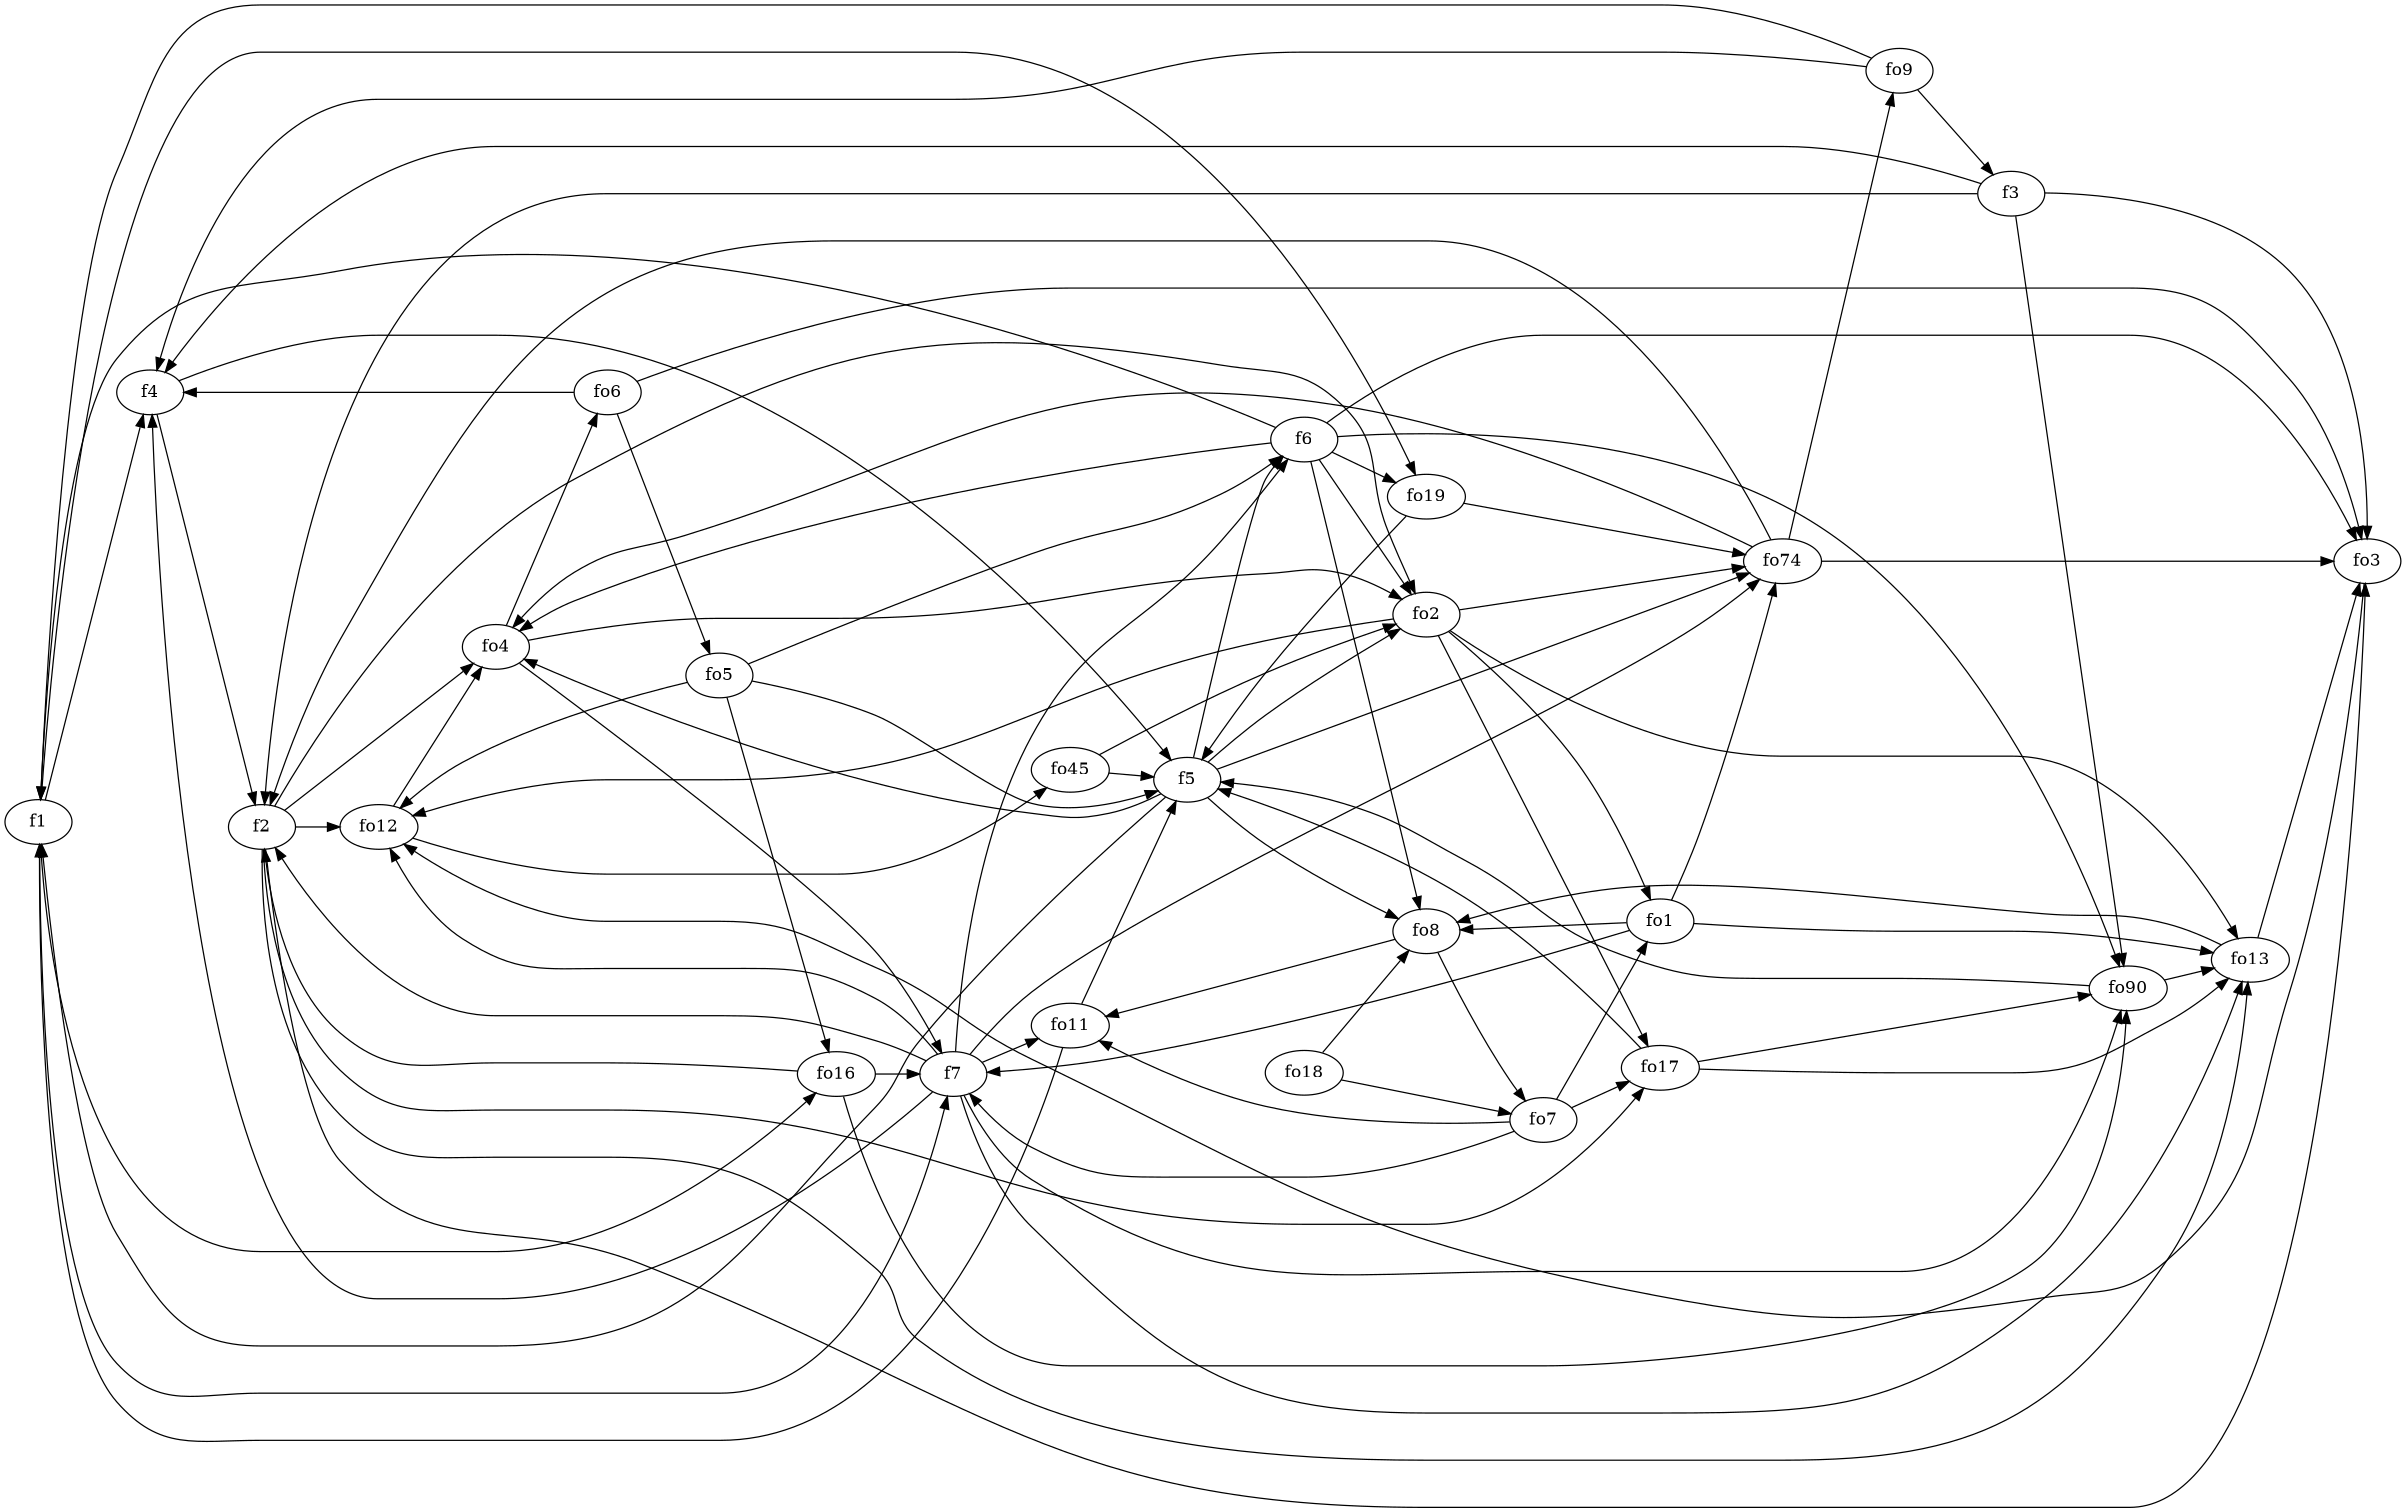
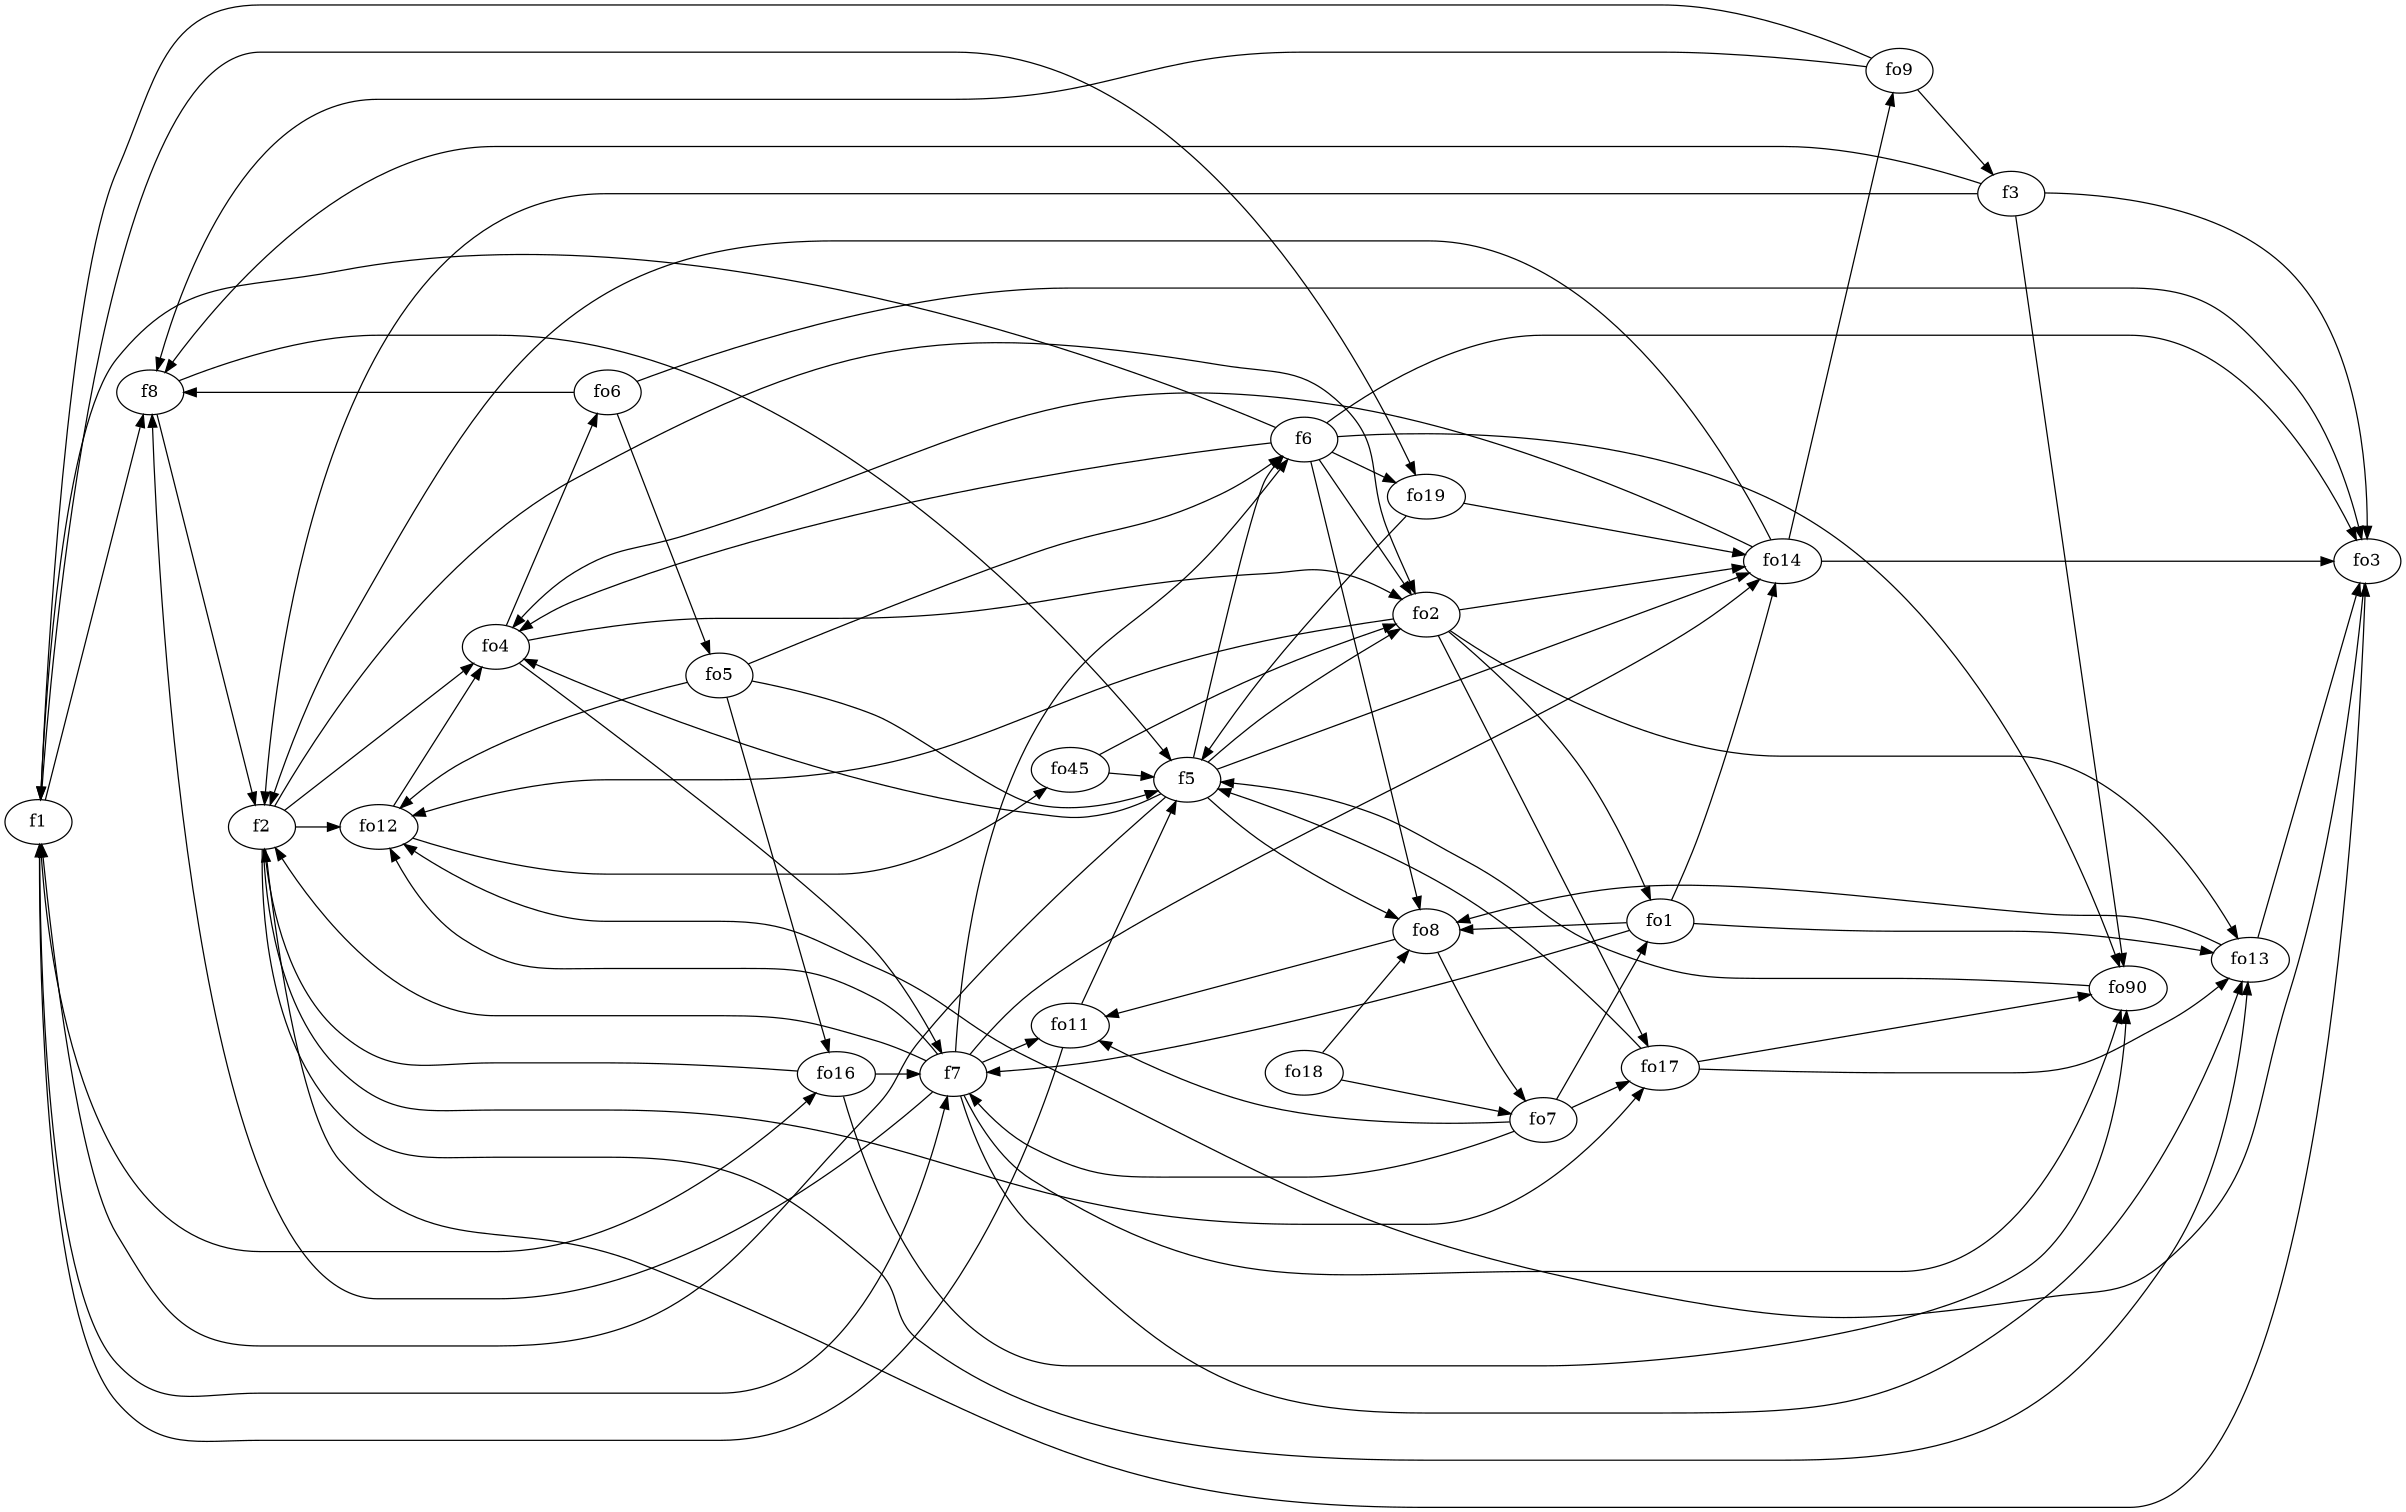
(150, 392) -> (150, 392)
(1783, 561) -> (1783, 561)
(2183, 976) -> none
